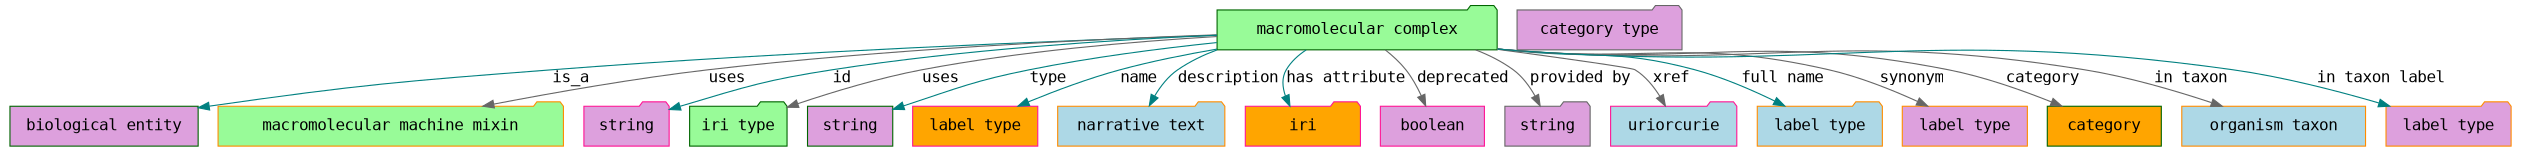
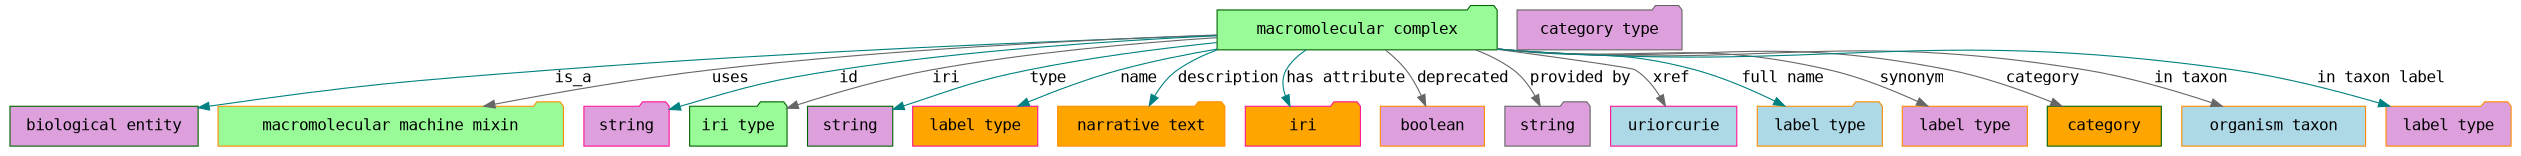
(941, 78) -> (946, 78)
(1141, 126) -> (1141, 126)
(1432, 126) -> (1432, 126)
(1674, 126) -> (1674, 126)
